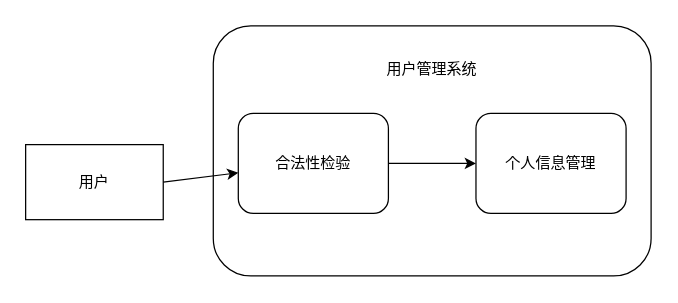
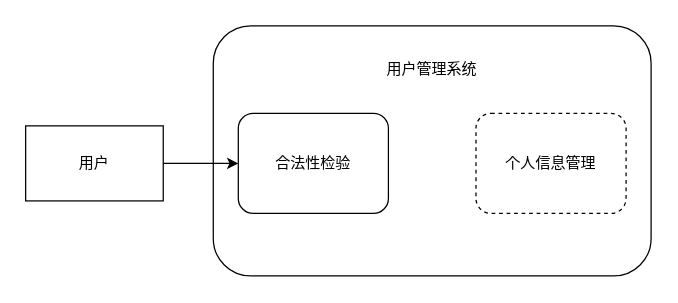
(427, 163) -> none
(551, 163) -> (551, 163)
(94, 182) -> (94, 163)
